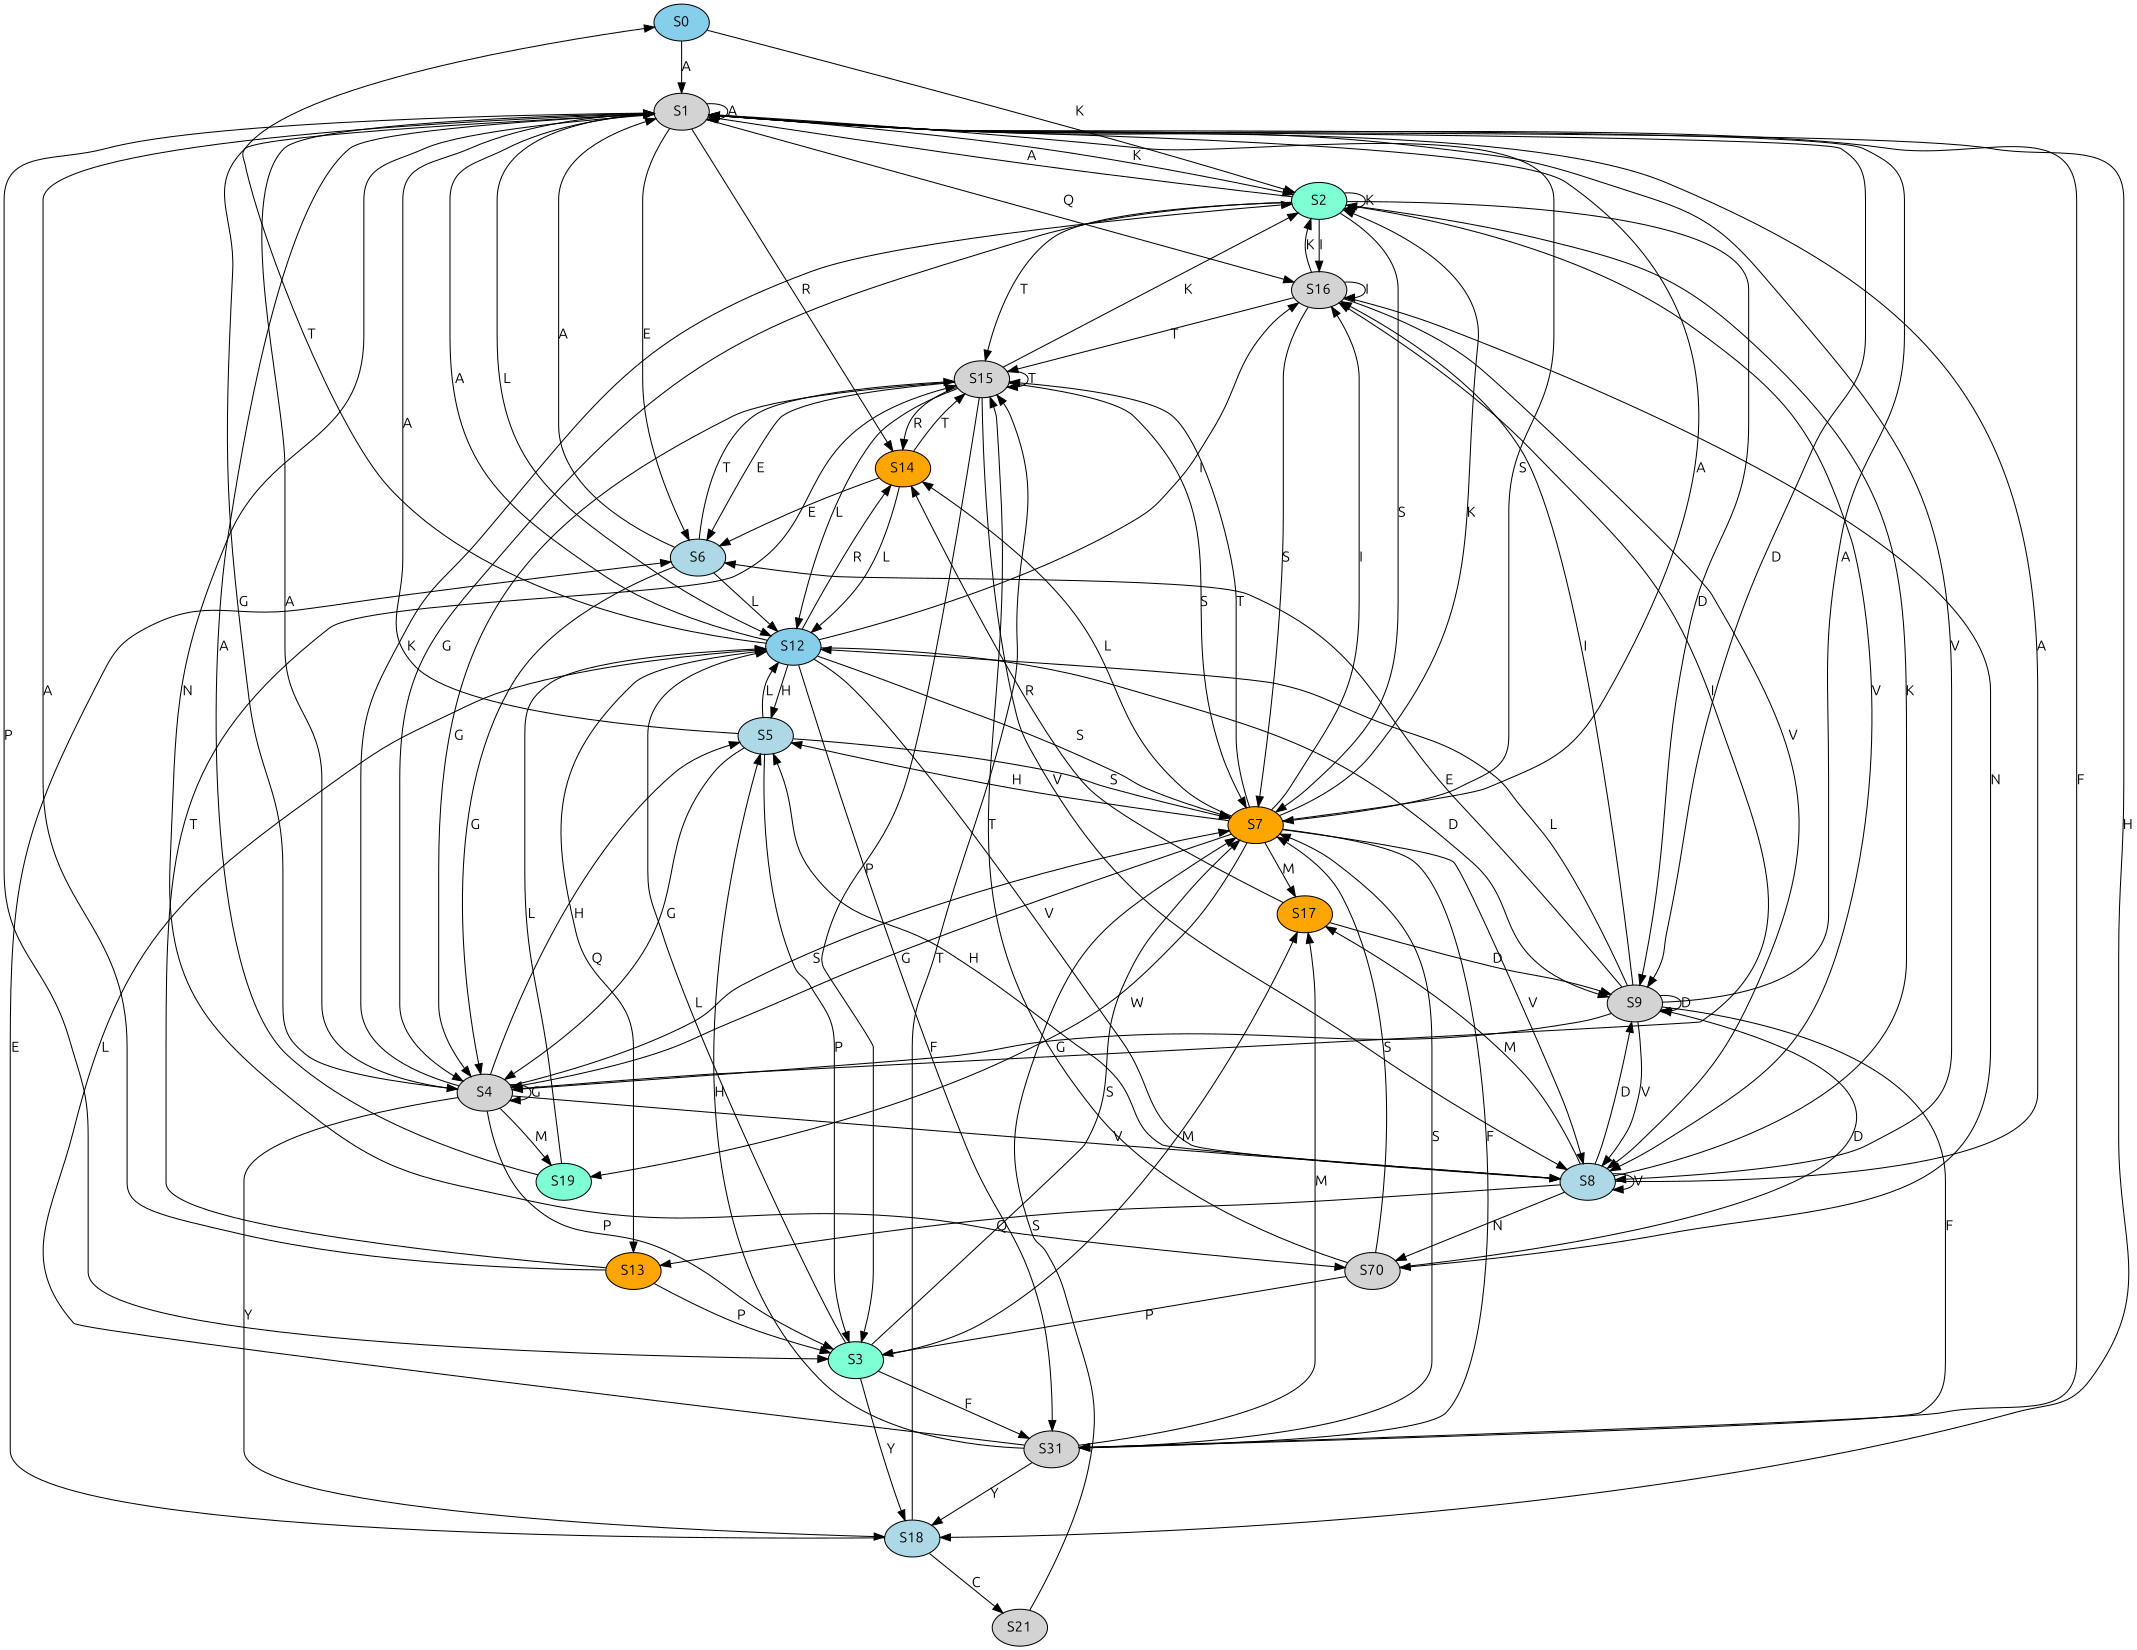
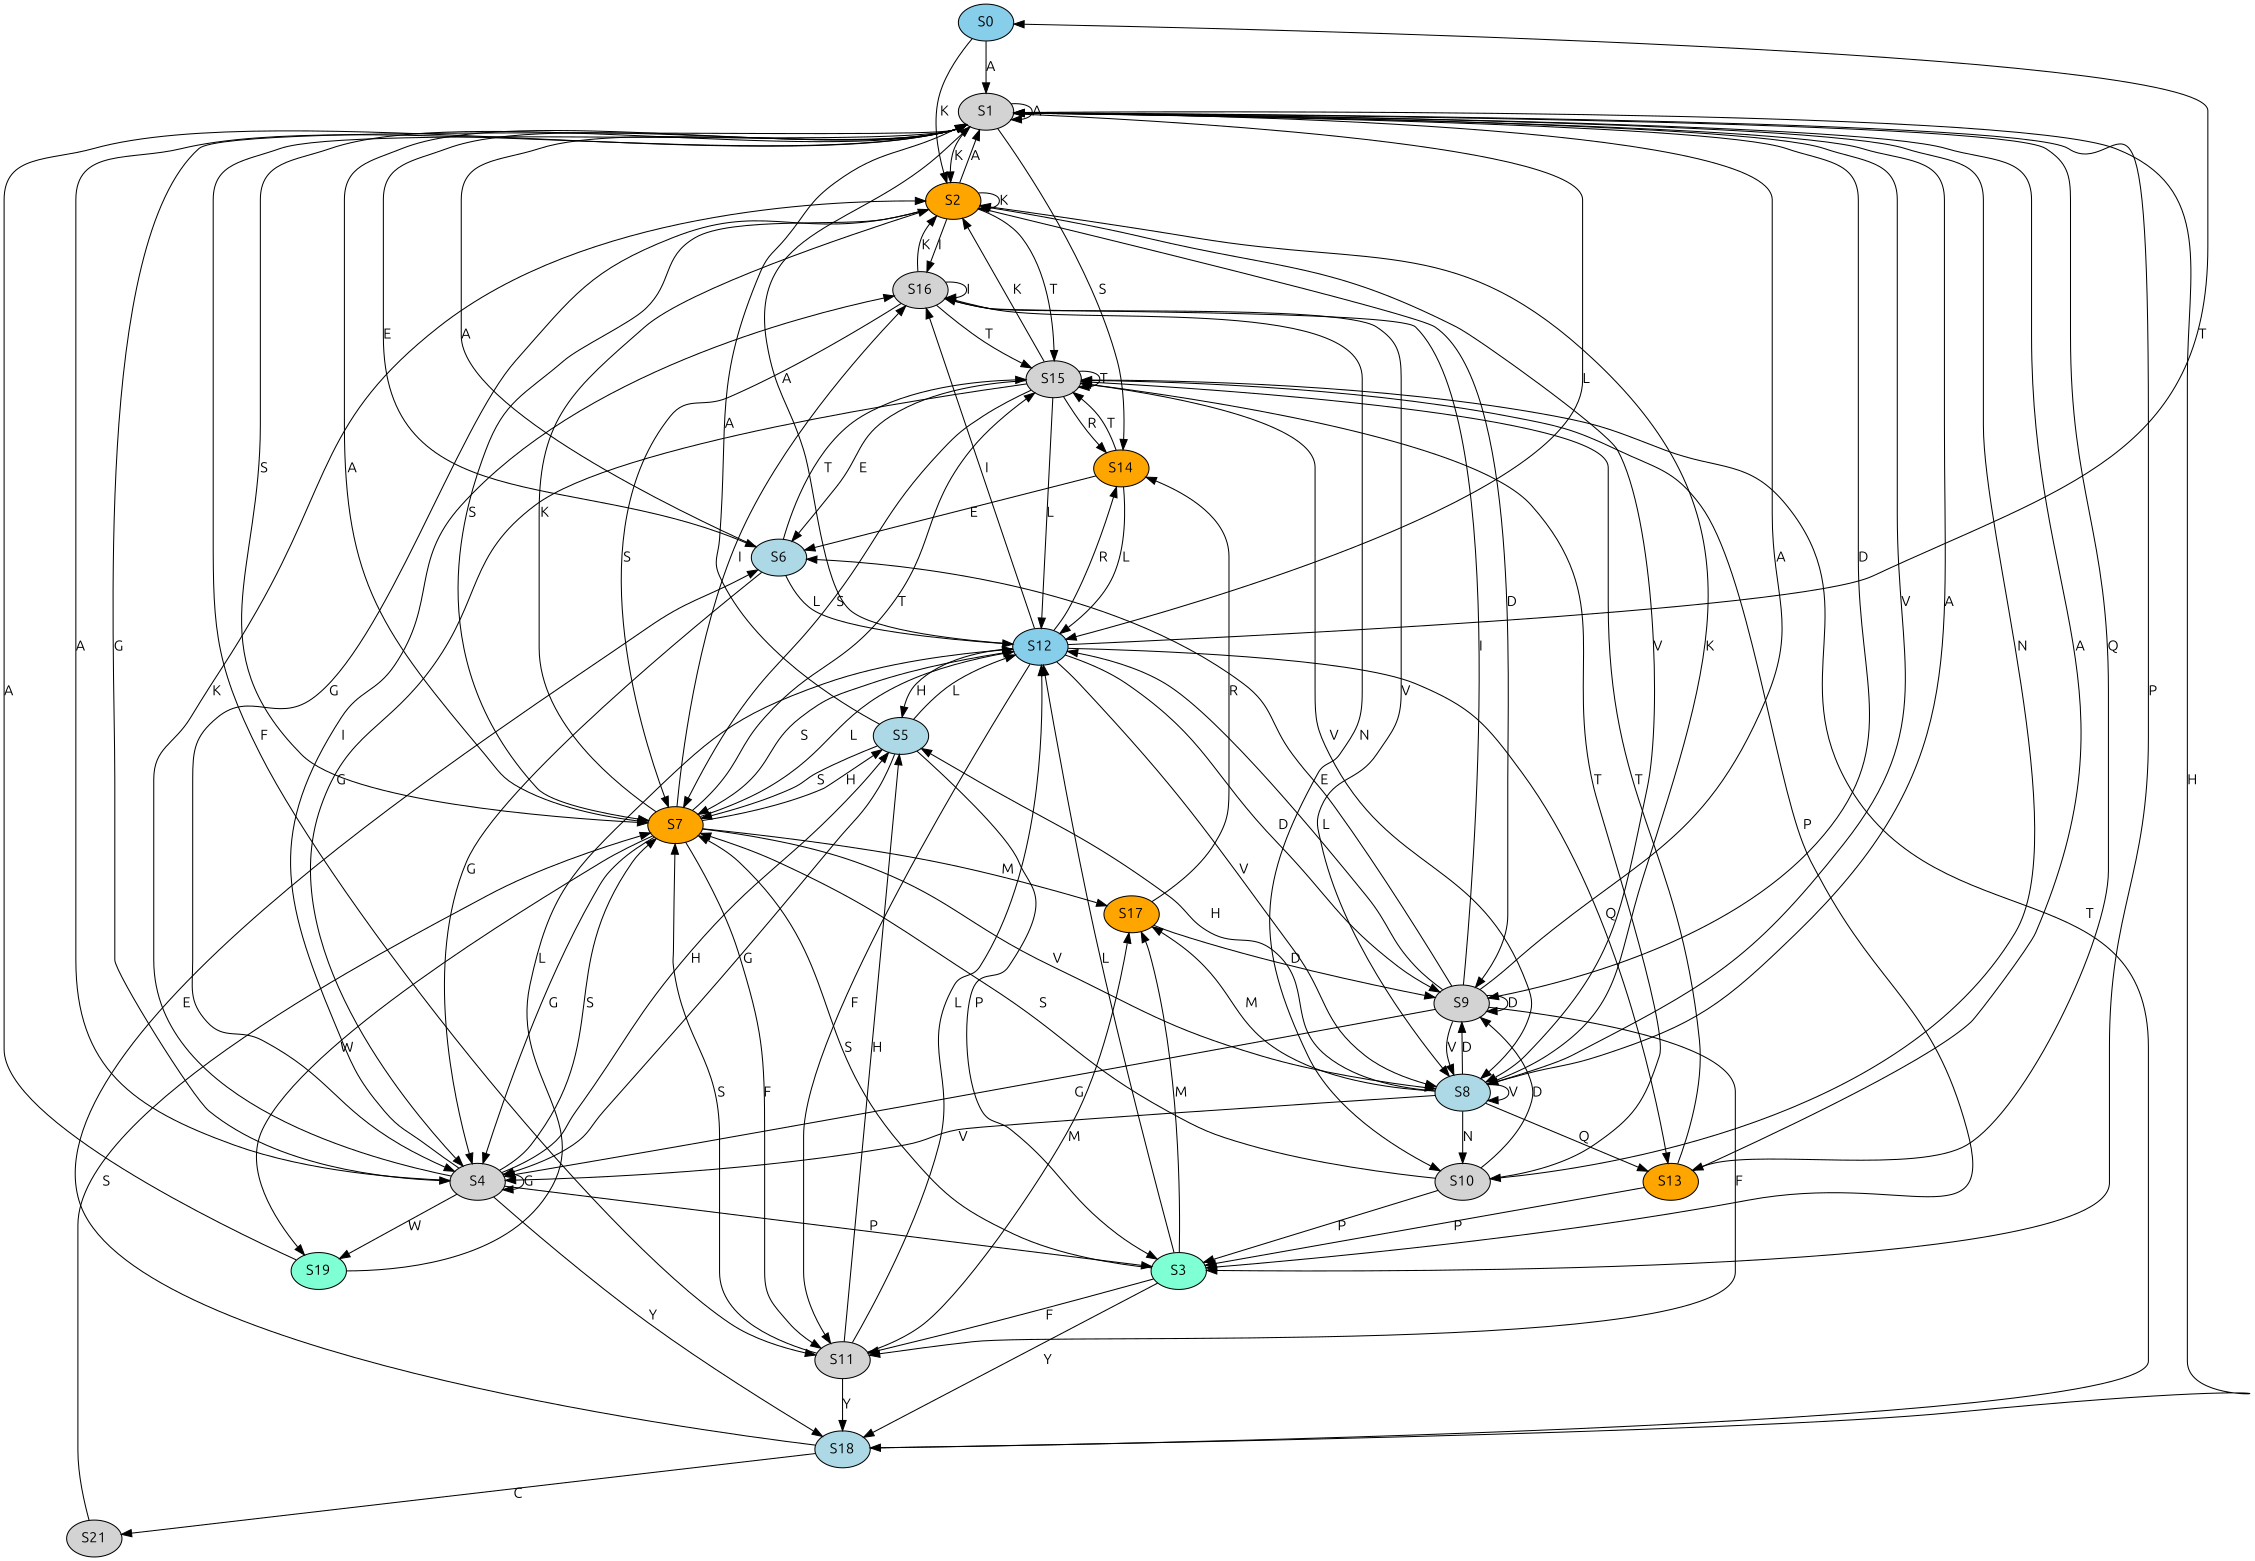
(995, 199) -> (2070, 281)
(1319, 201) -> (953, 201)
(807, 290) -> (1103, 290)
(1094, 644) -> (845, 722)
(542, 1137) -> (415, 1226)
(1031, 1138) -> (974, 1128)
(1372, 1271) -> (1463, 1182)
(1052, 1449) -> (843, 1360)
